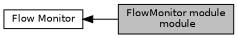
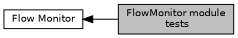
(176, 19) -> (176, 19)
